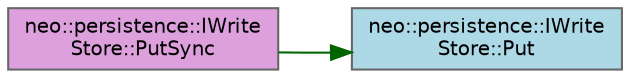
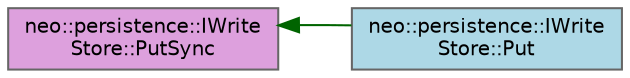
(304, 53) -> (325, 25)
